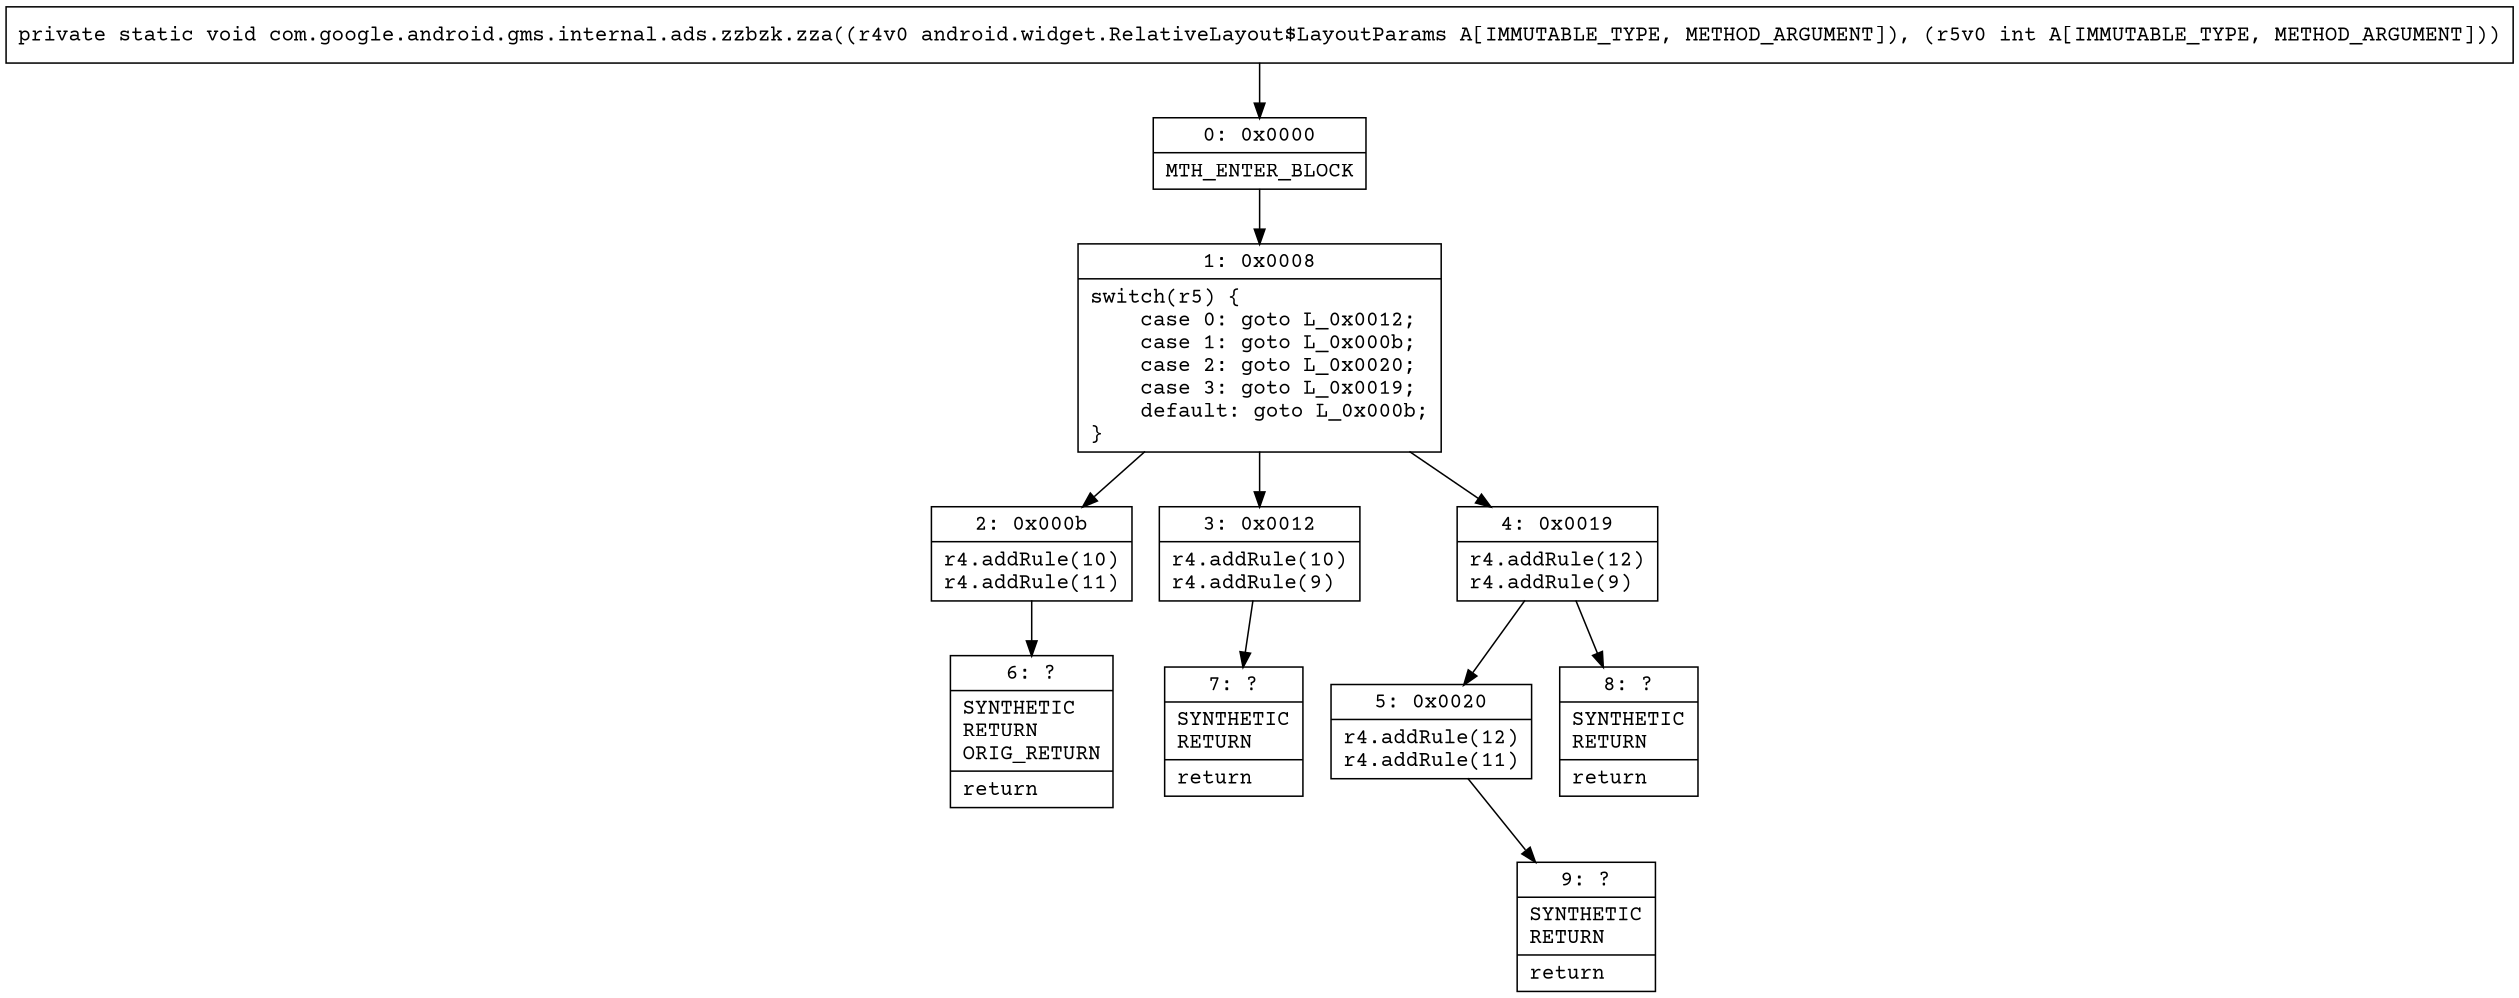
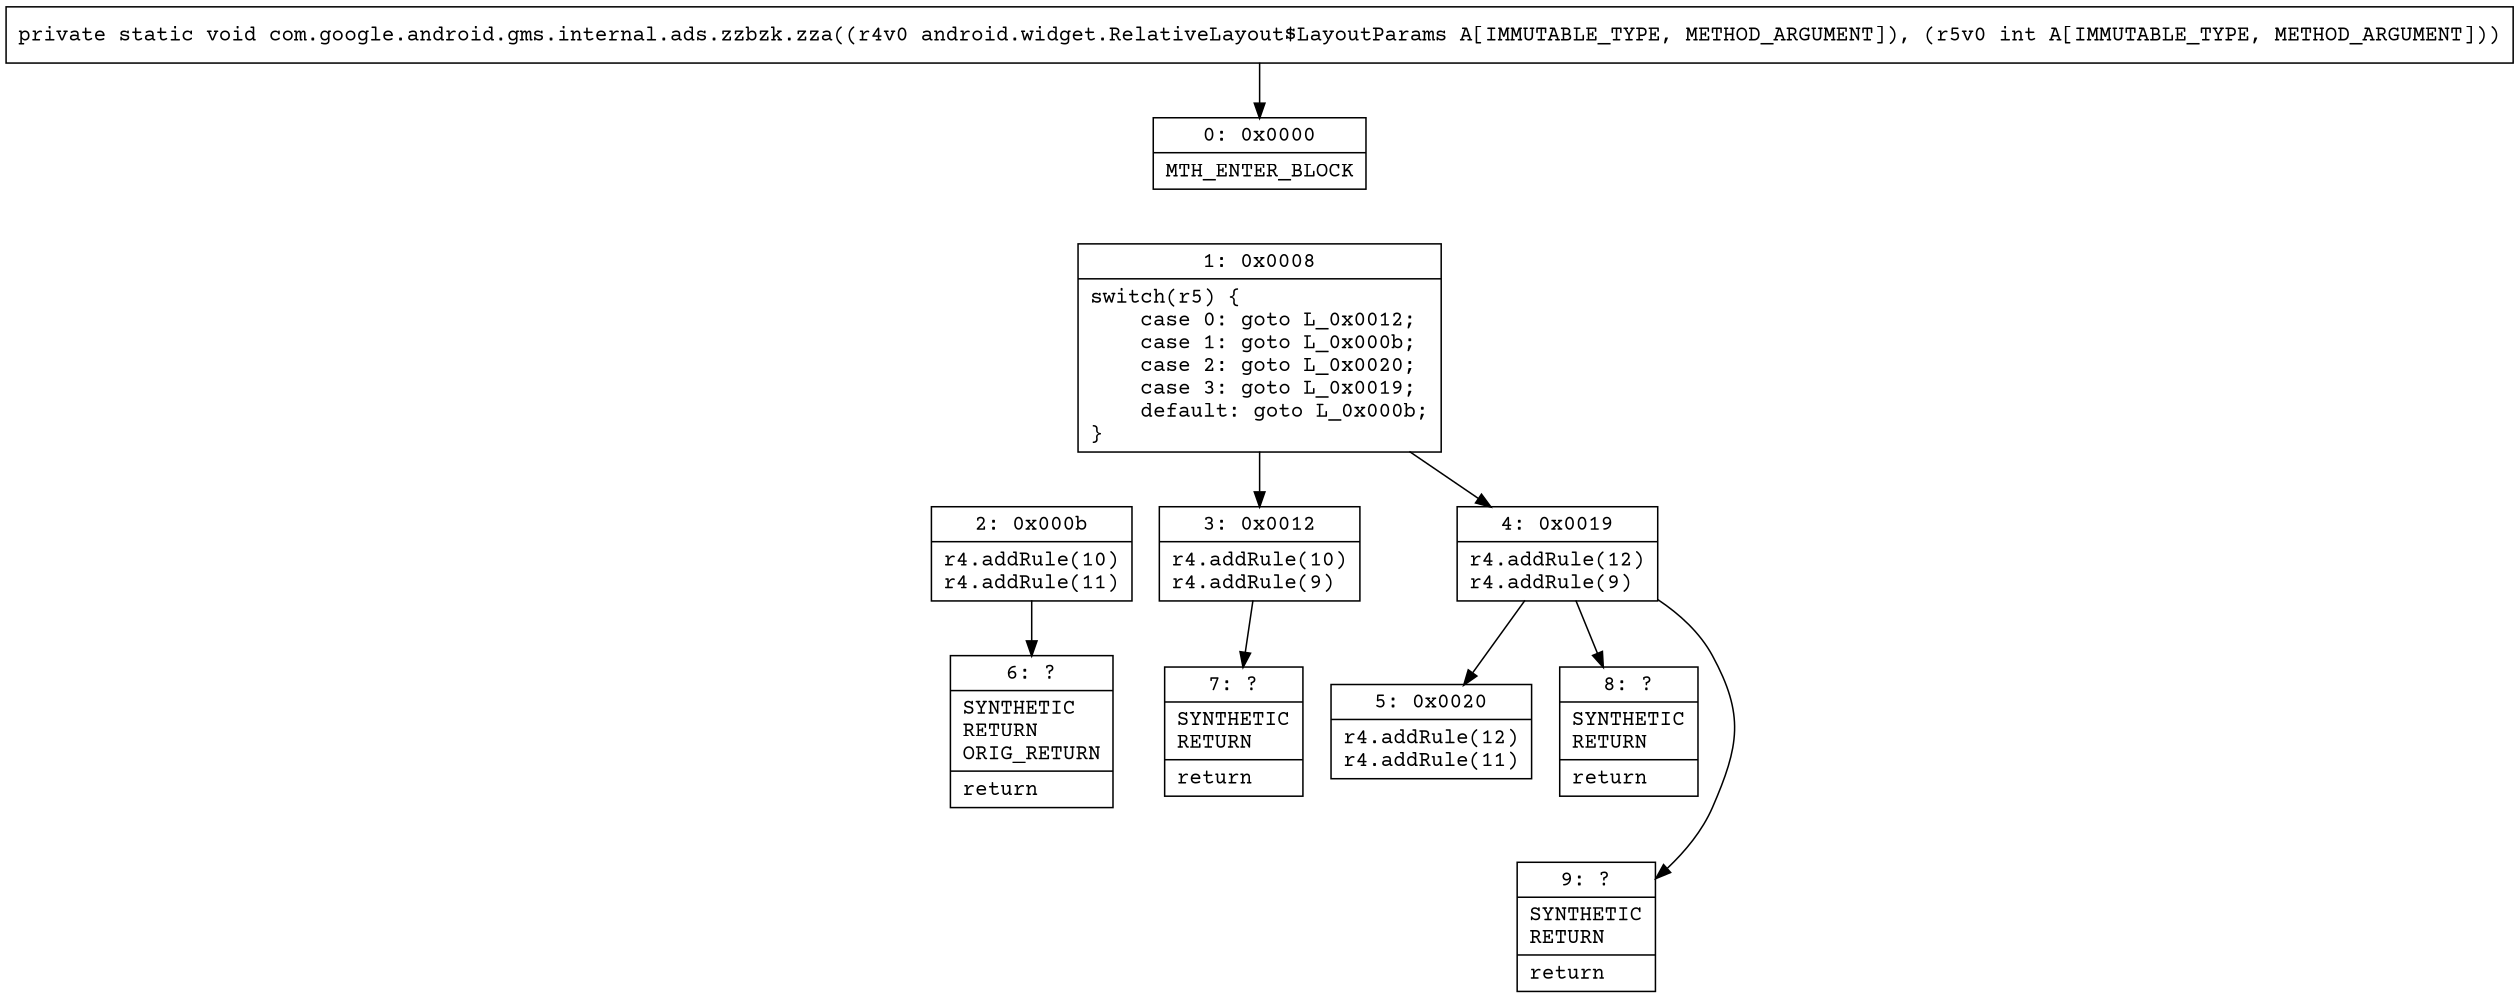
(1260, 209) -> none
(1120, 474) -> none
(1497, 814) -> (1735, 730)
